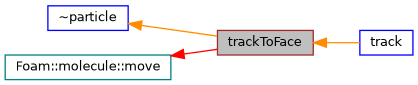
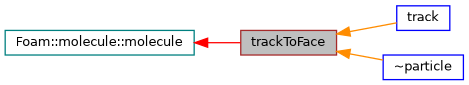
(179, 31) -> (366, 57)
(88, 67) -> (100, 43)
